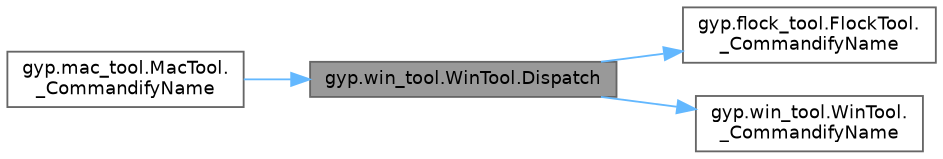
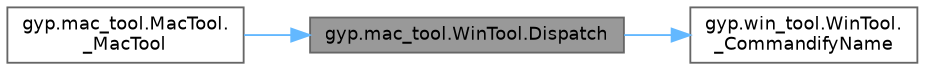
(809, 35) -> none
(126, 79) -> (126, 35)
(463, 79) -> (467, 35)
